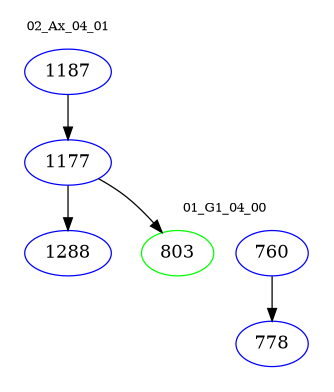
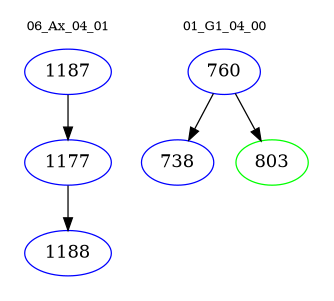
(68, 27) -> (68, 27)
(139, 208) -> (245, 112)
(68, 253) -> (68, 253)
(272, 344) -> (178, 163)
